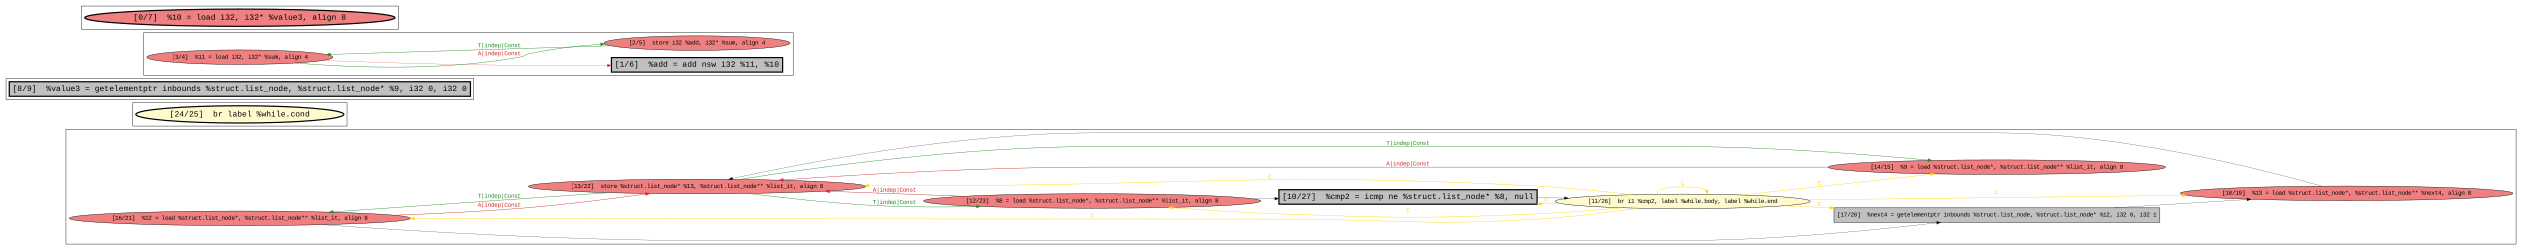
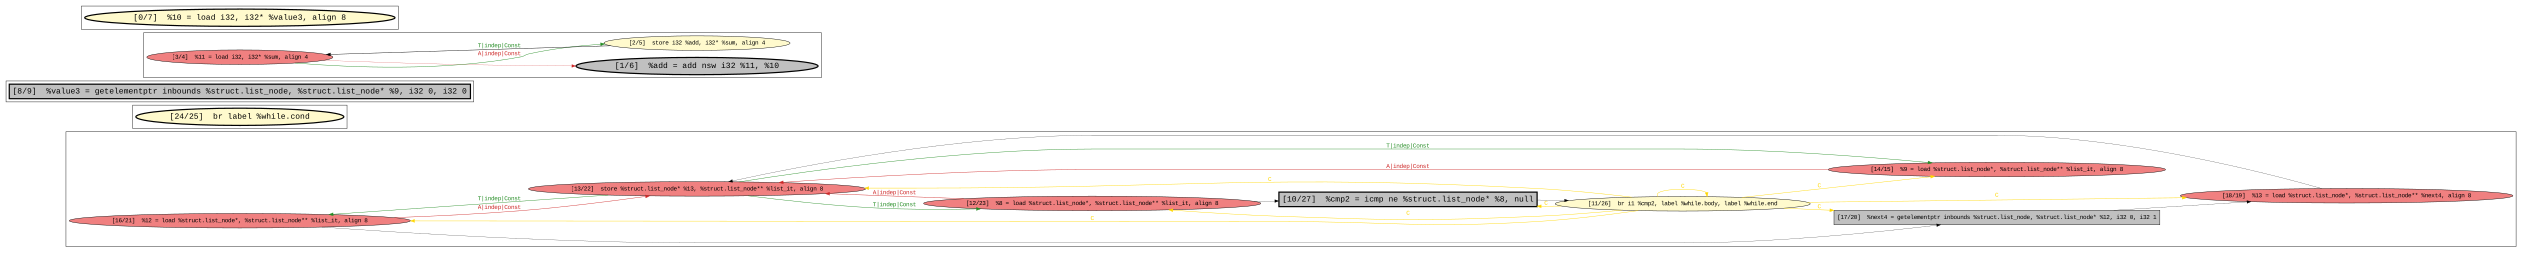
(240, 18) -> (240, 18)
(697, 43) -> (697, 43)
(470, 50) -> (470, 50)
(697, 65) -> (697, 66)
